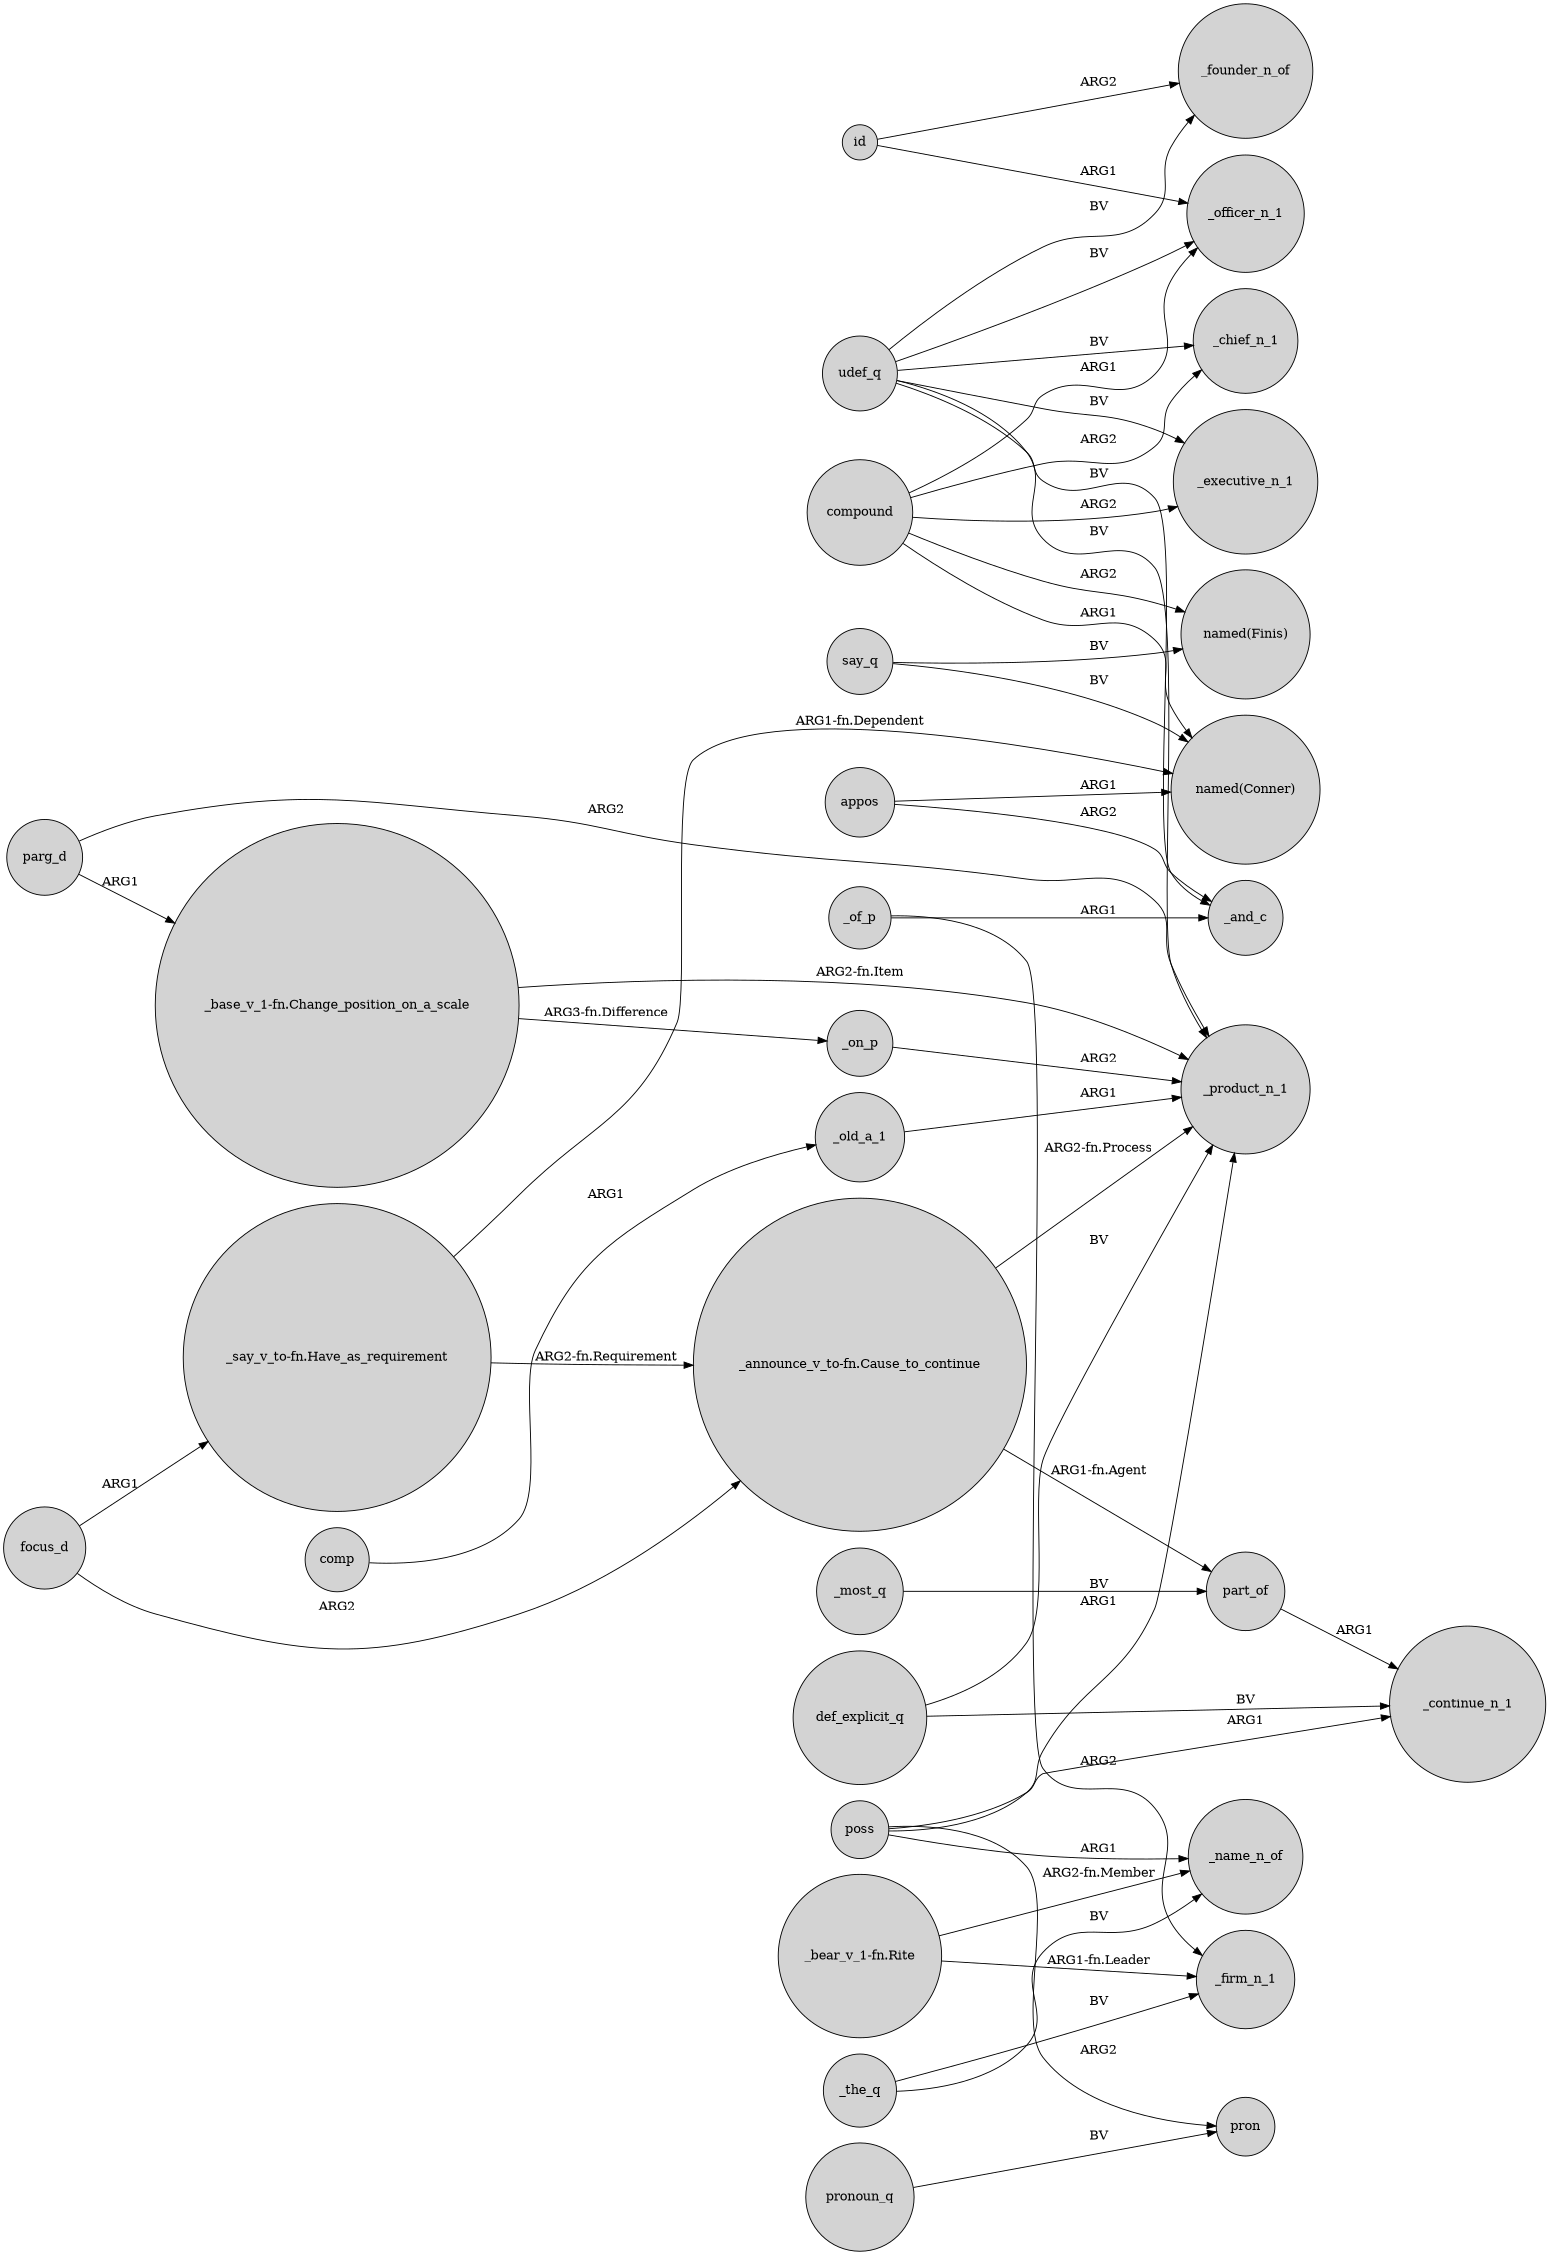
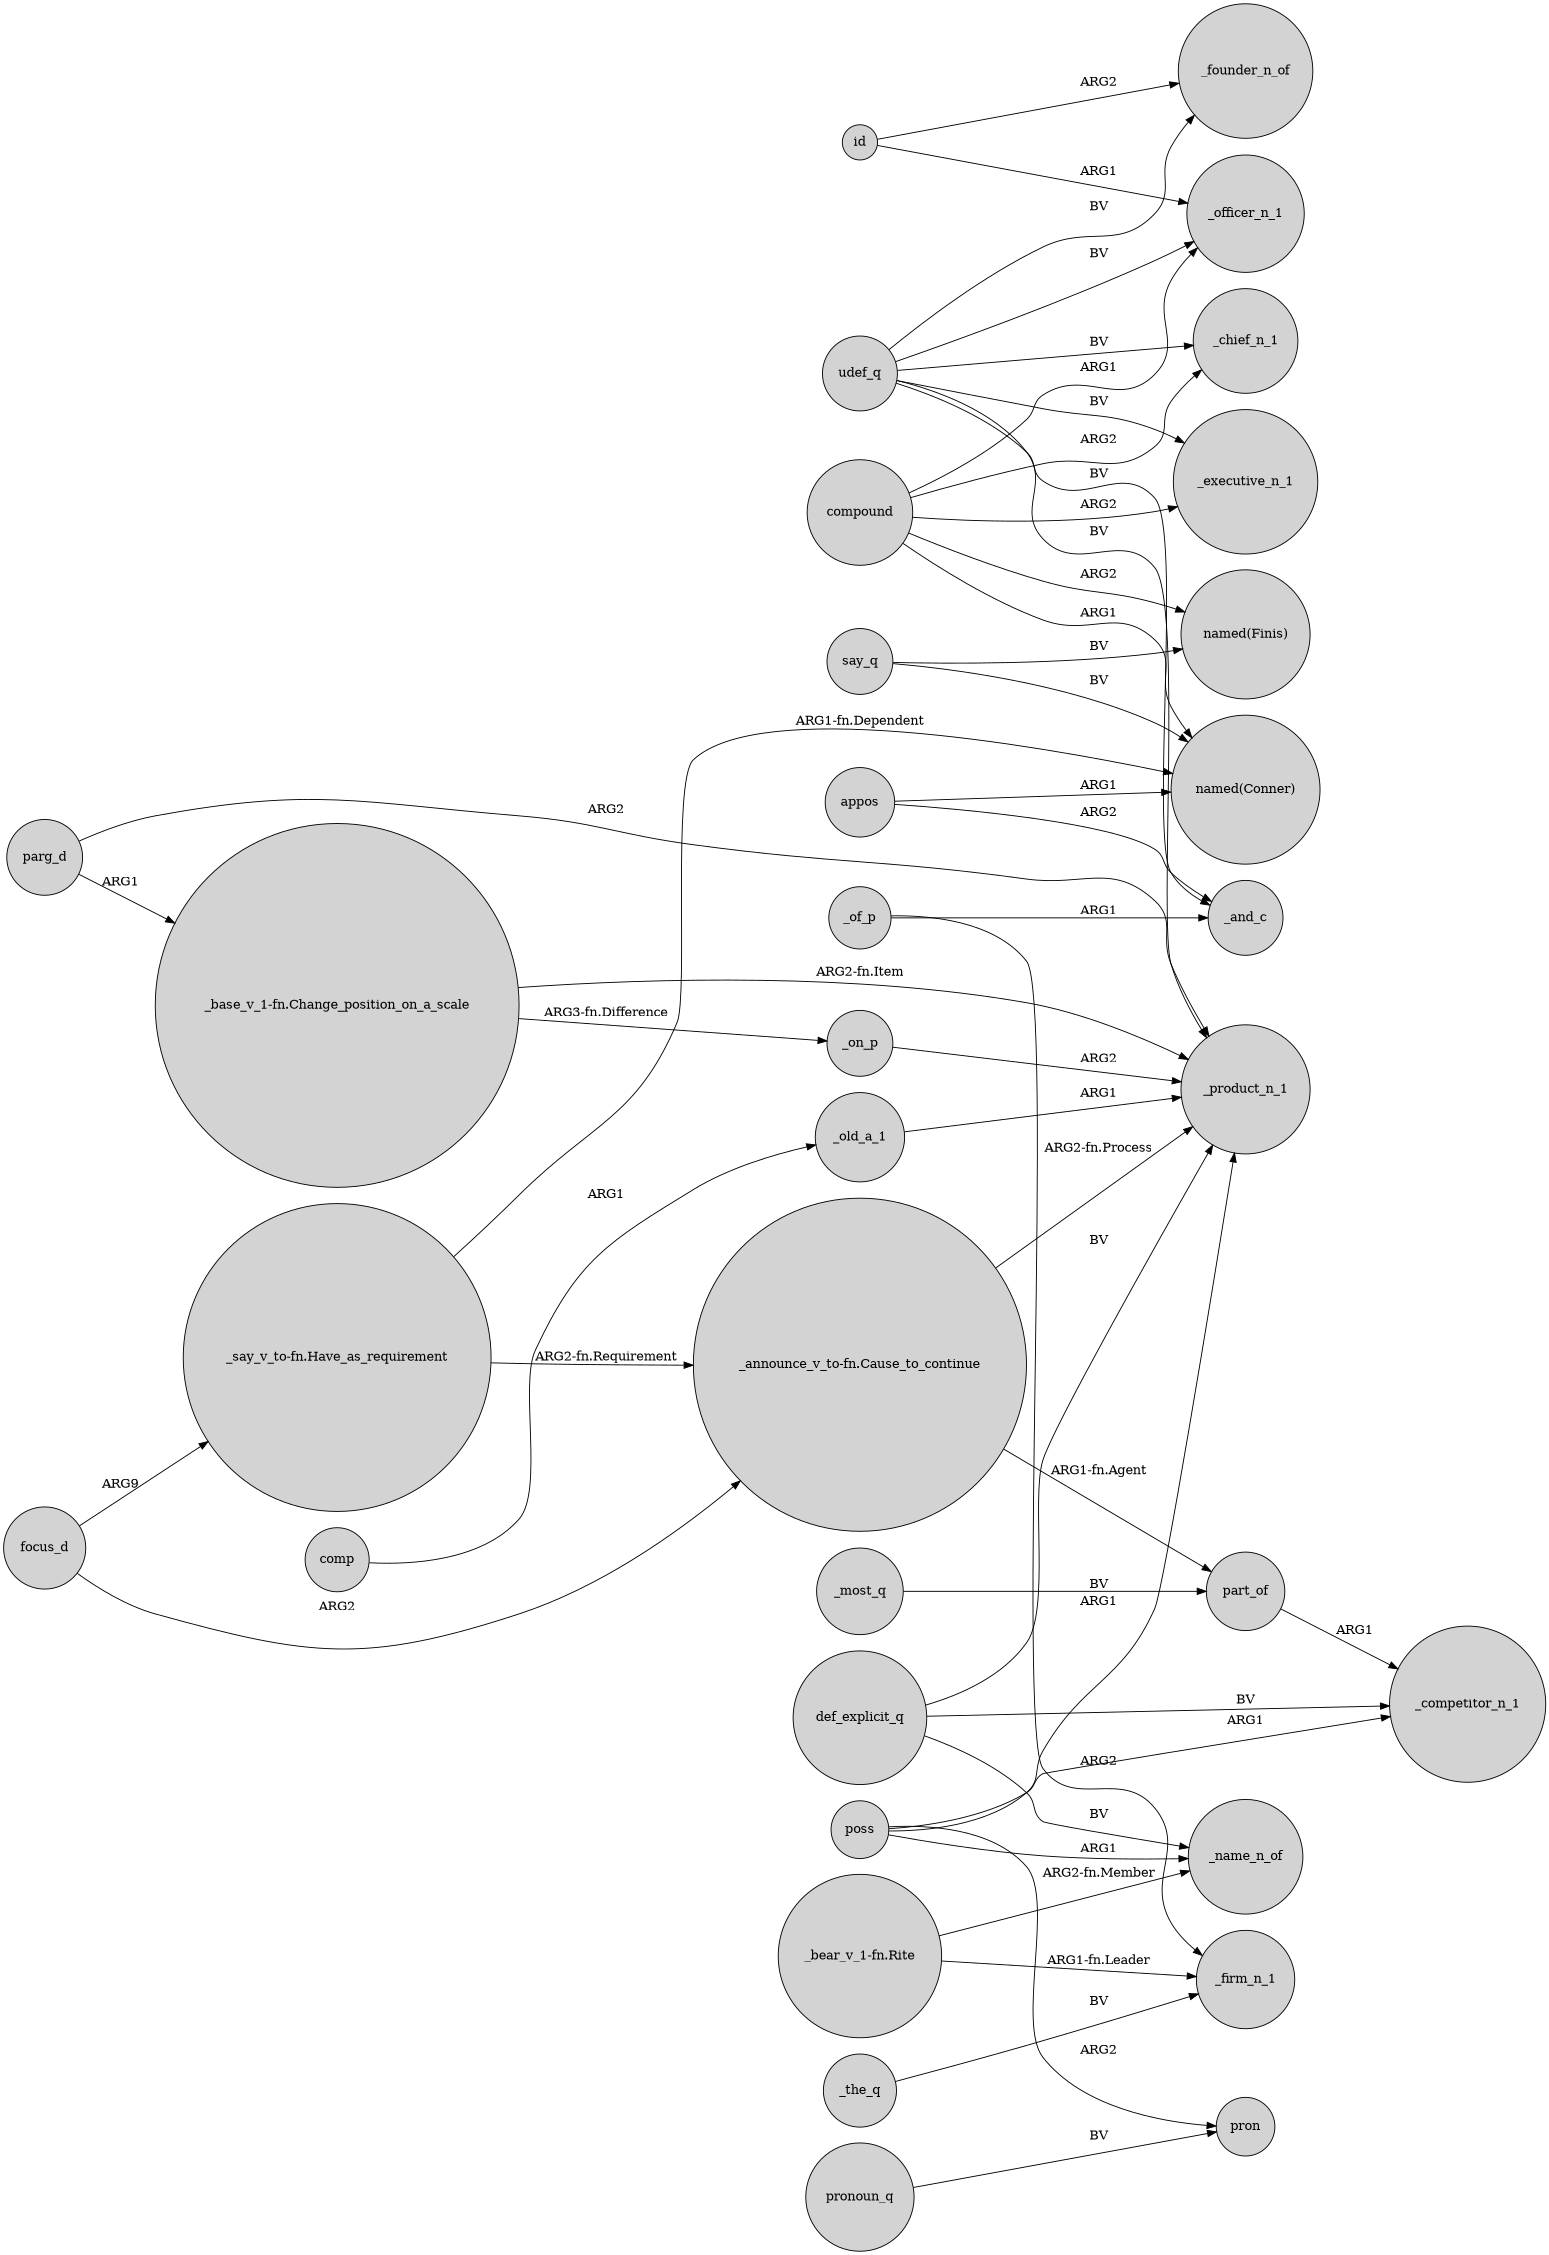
(121, 1484) -> (121, 1484)
(1468, 1704) -> (1468, 1704)
(1045, 1950) -> (1038, 1817)
